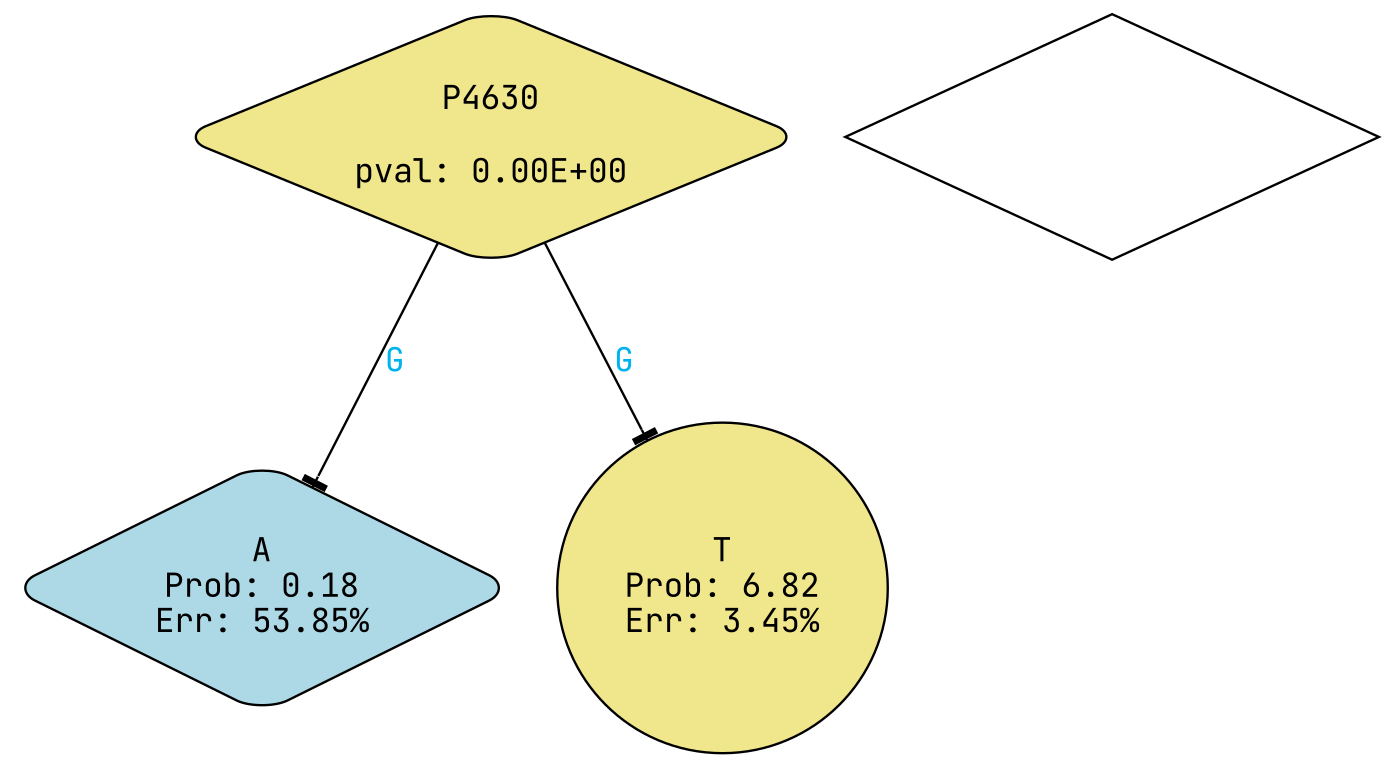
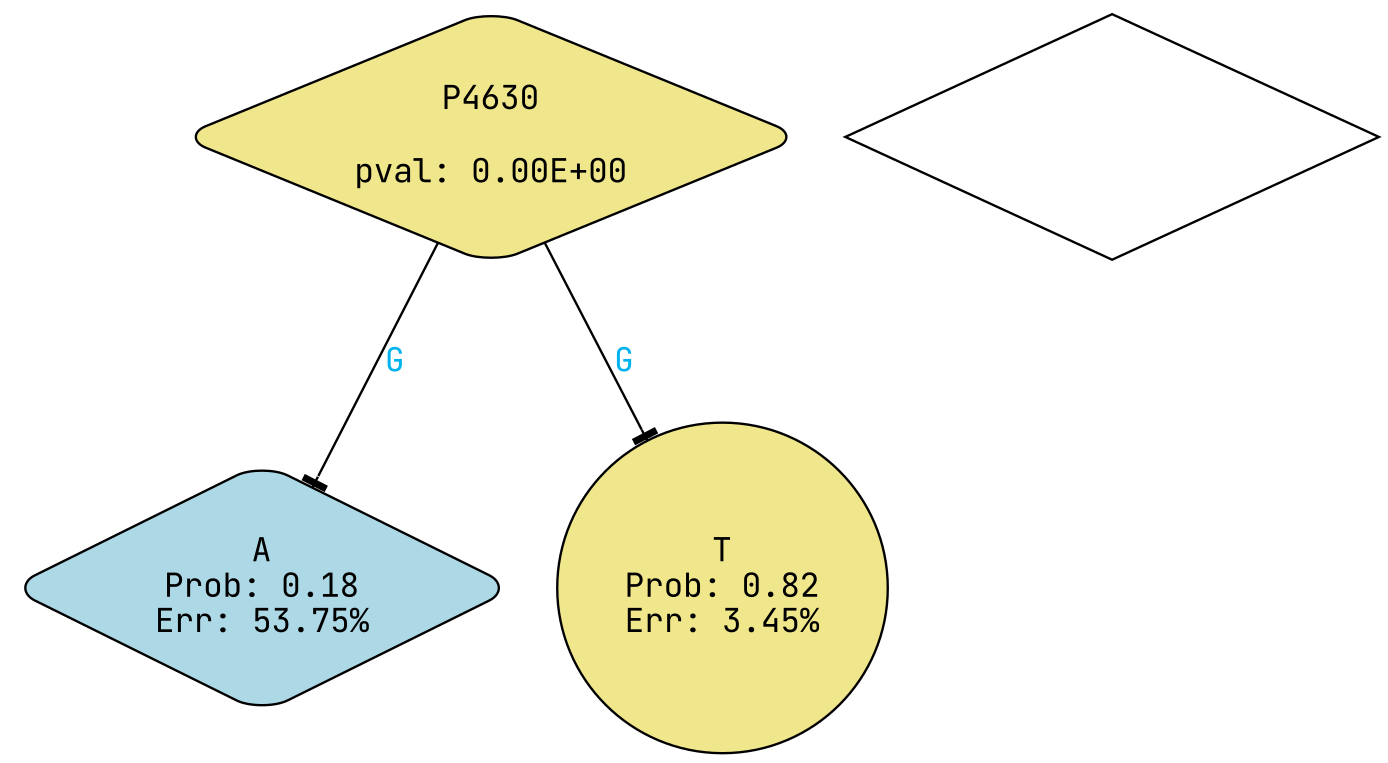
(262, 588) -> (262, 588)
(722, 588) -> (722, 588)
